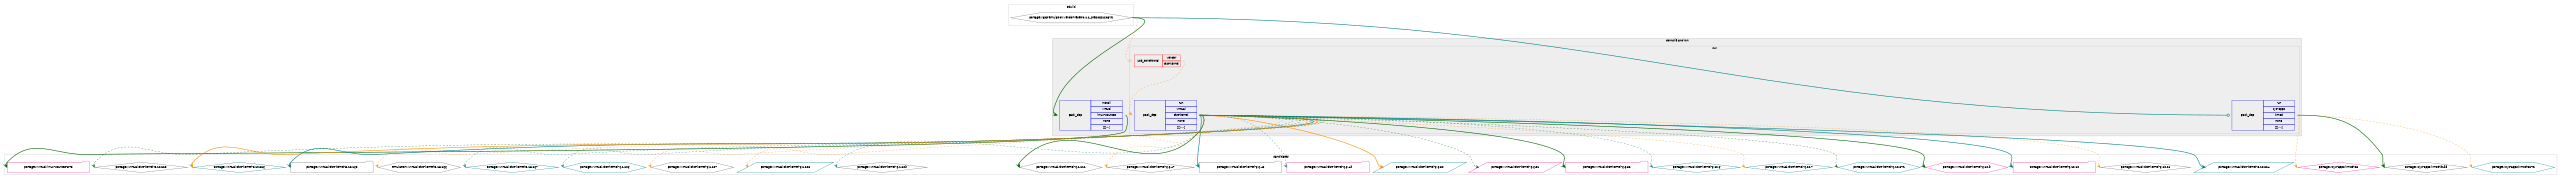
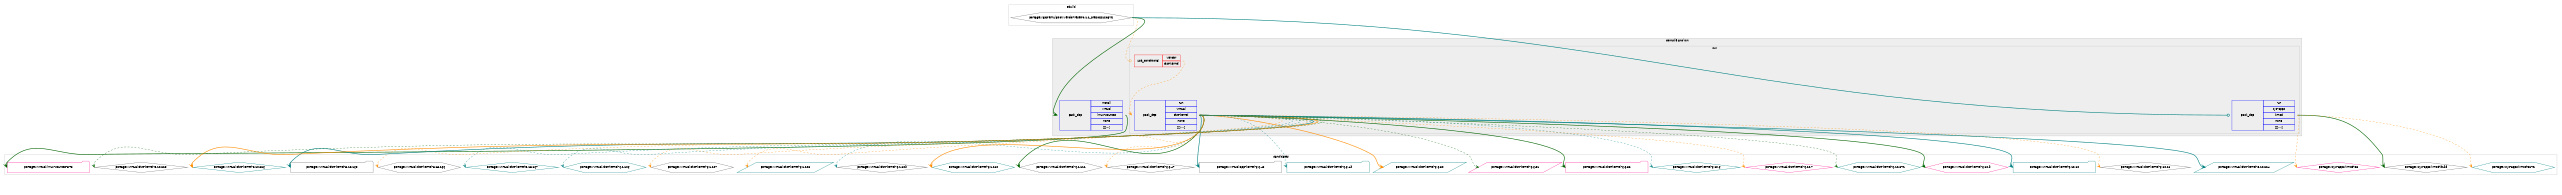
(419, 167) -> (419, 167)
none -> (973, 167)
(1241, 167) -> (1241, 167)
(1328, 167) -> (1328, 167)
(1789, 167) -> (1789, 167)
(2054, 167) -> (2054, 167)
